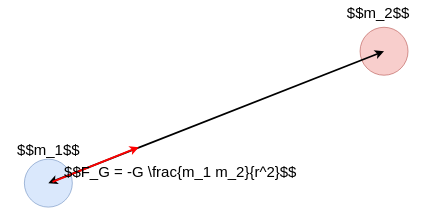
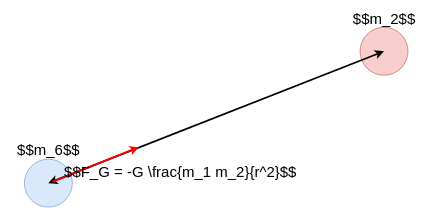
(378, 12) -> (384, 18)
(49, 150) -> (49, 150)
